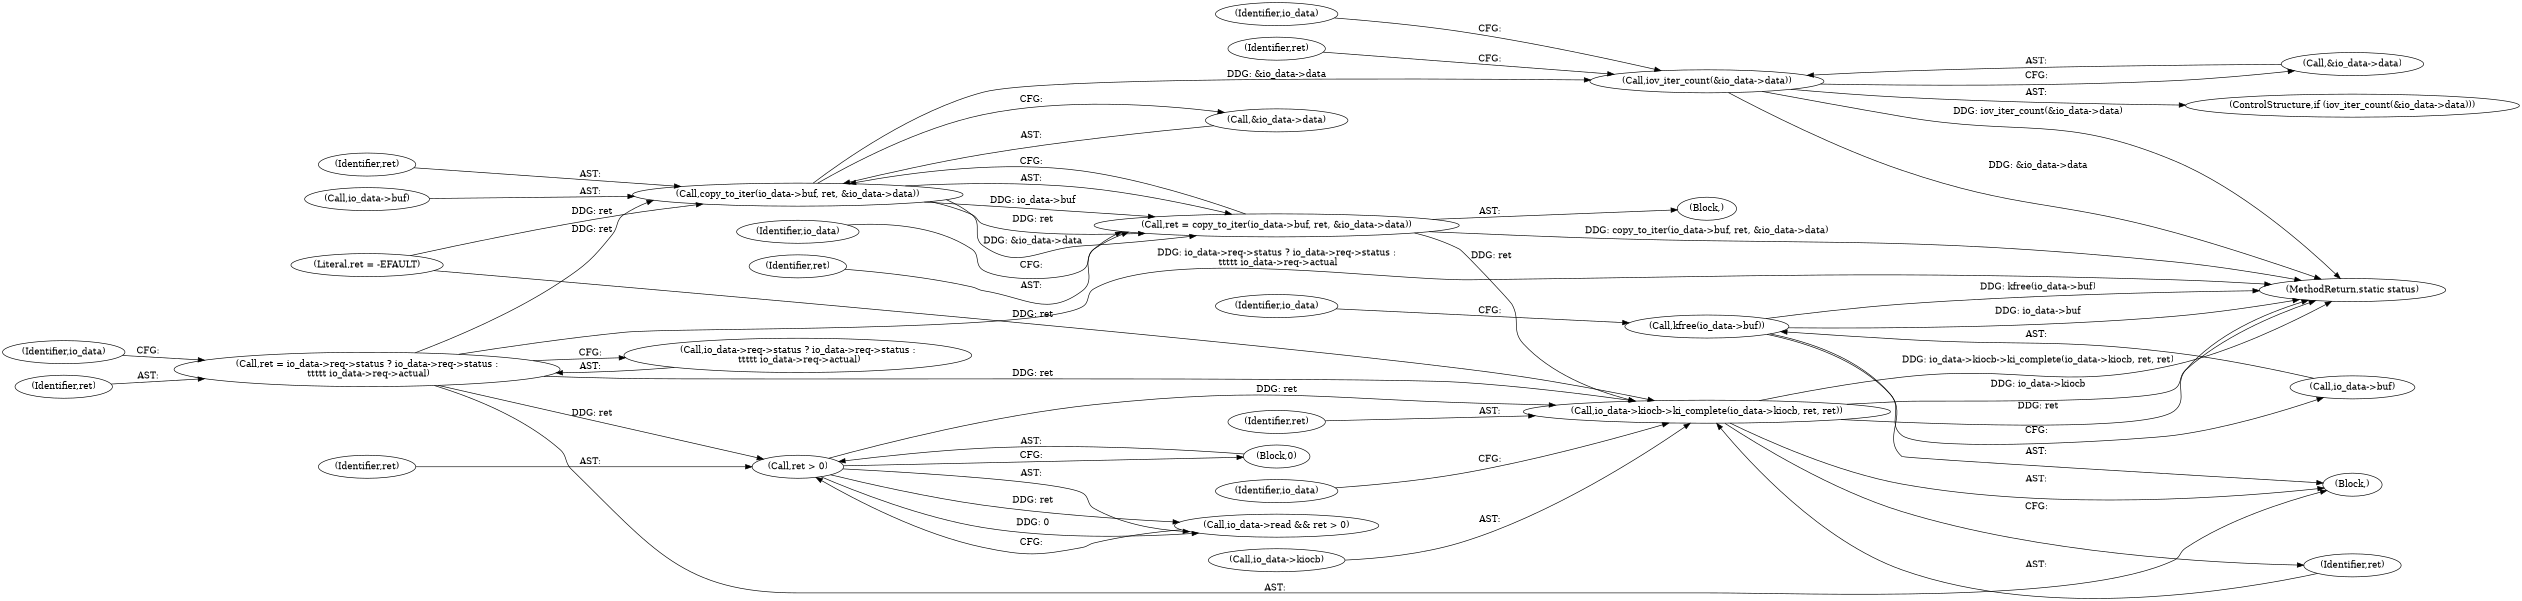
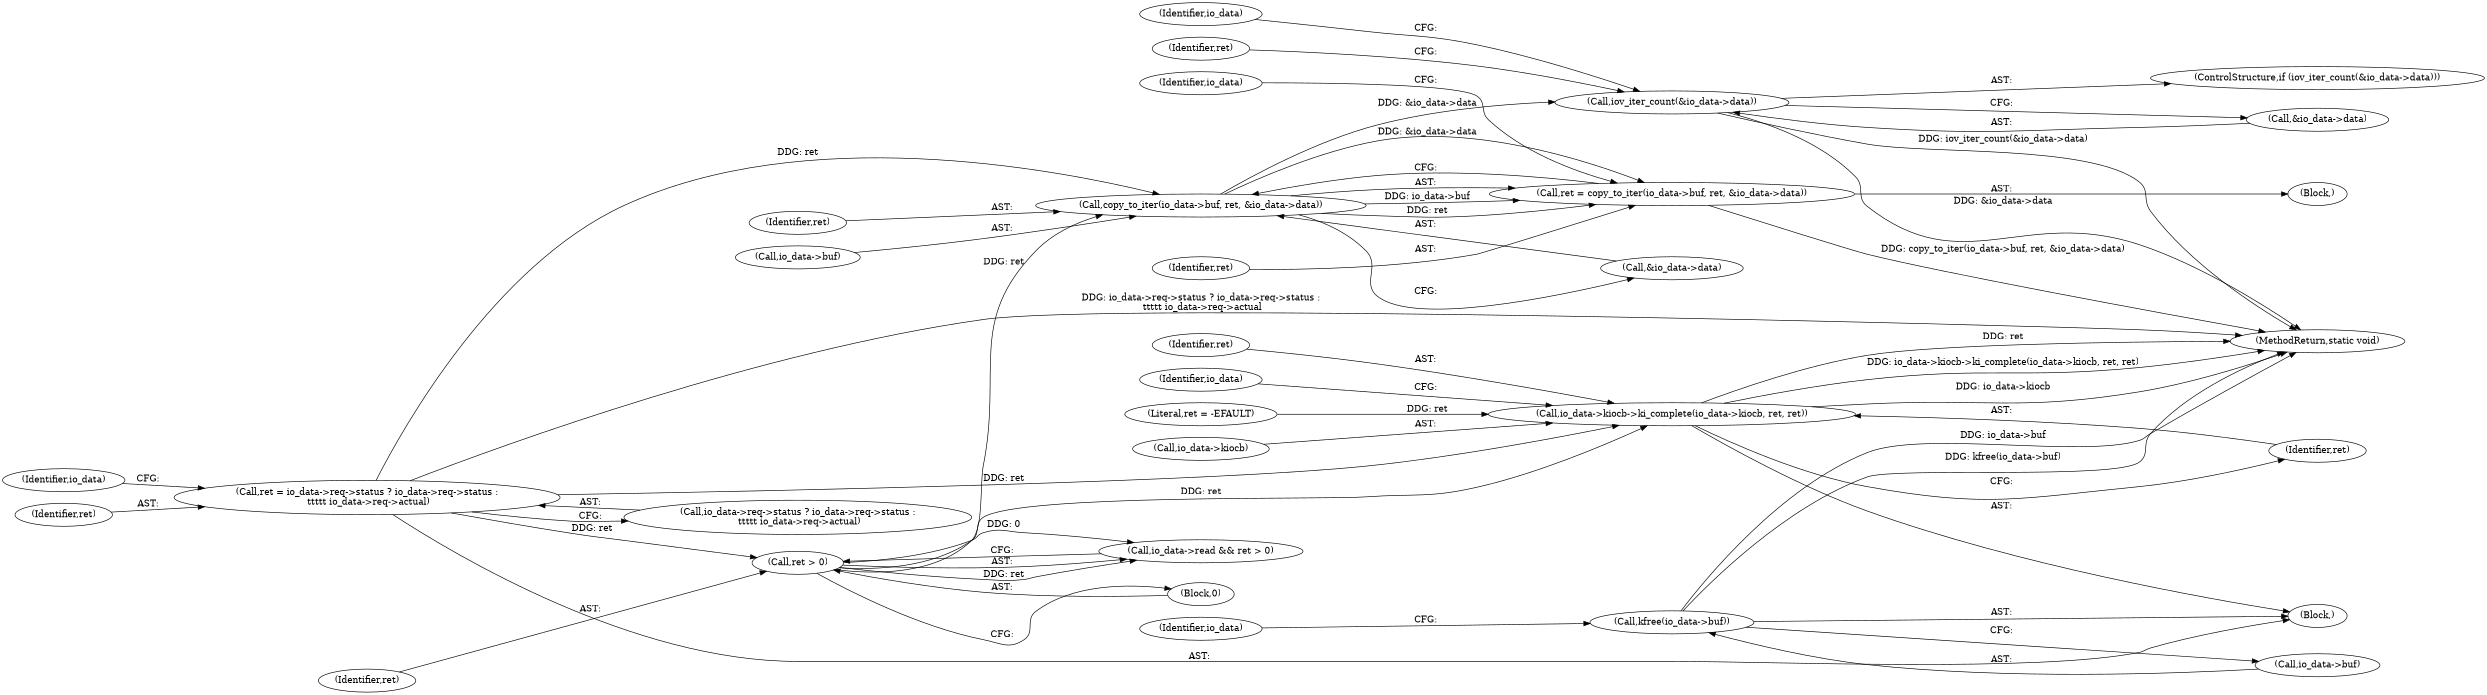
(553, 227) -> (988, 428)
(2352, 290) -> (2317, 341)
(1516, 323) -> none
